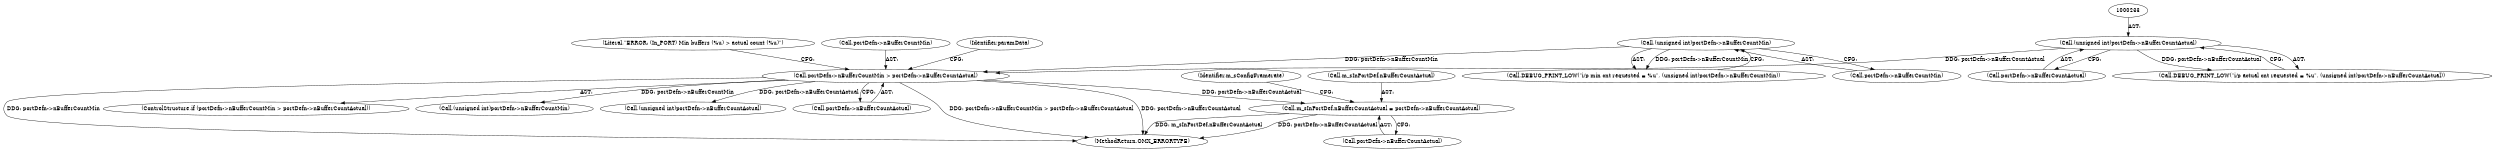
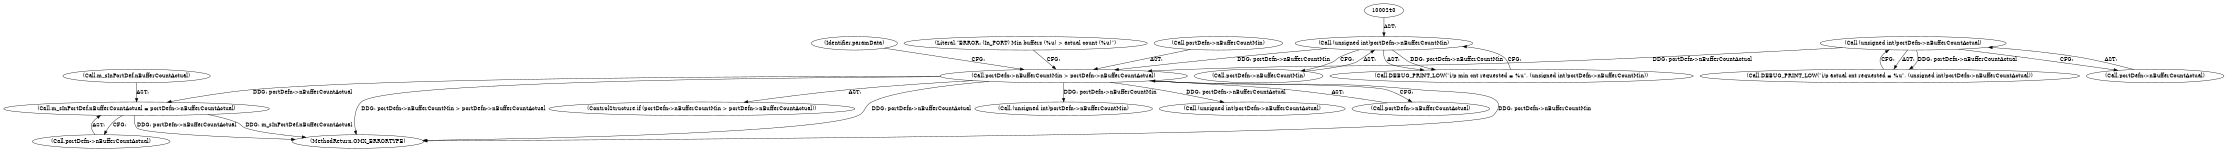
none -> (1384, 11)
(2128, 11) -> none
(1241, 76) -> none
